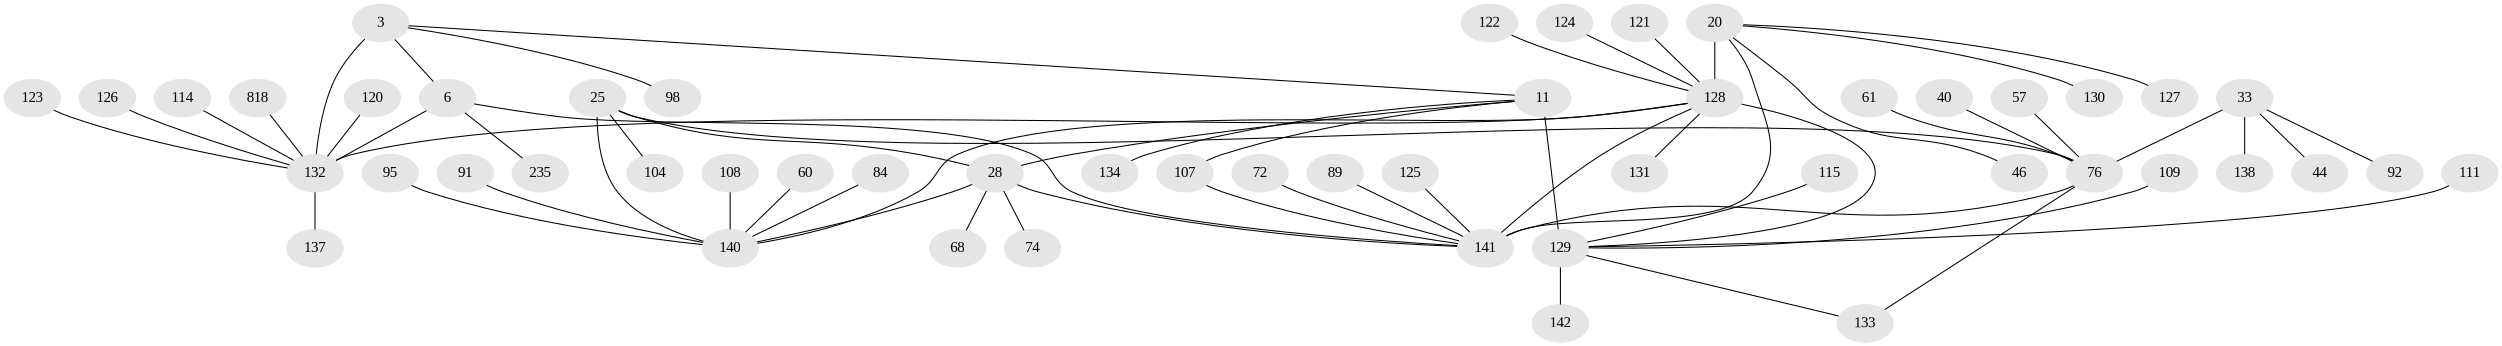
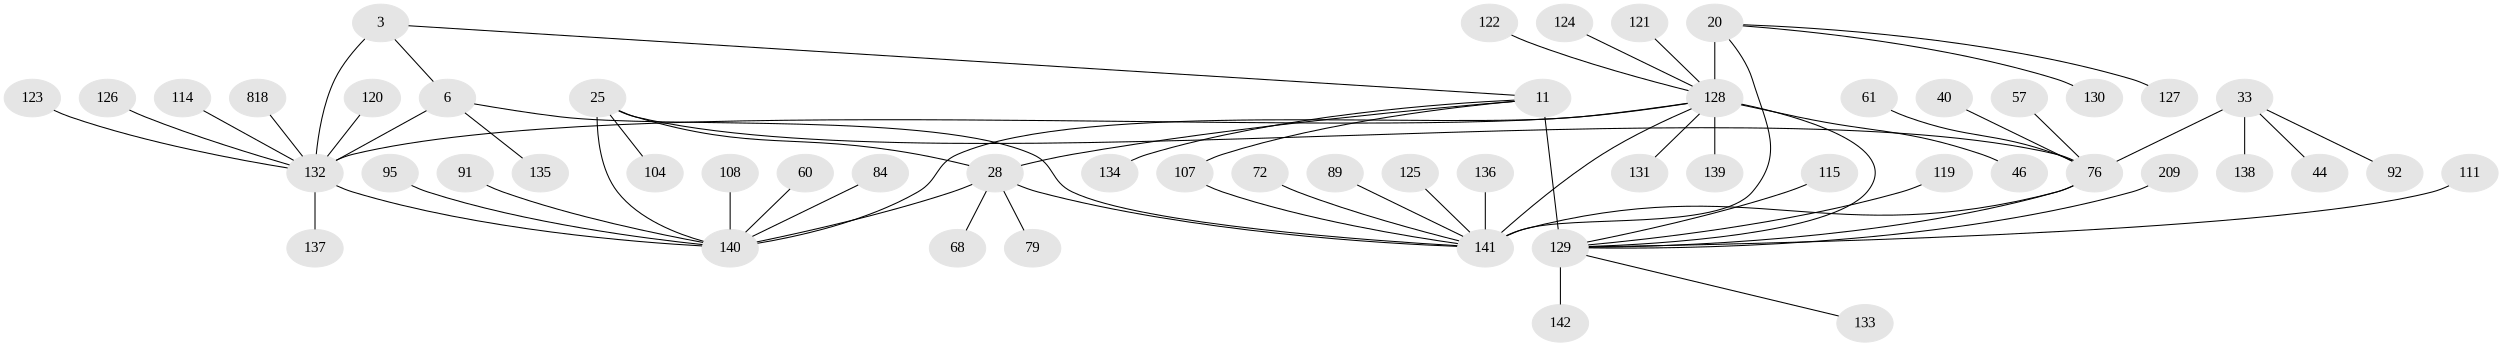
(673, 98) -> none
(1846, 123) -> (1844, 125)
(540, 173) -> (540, 173)
none -> (1485, 173)
none -> (1715, 173)
none -> (1944, 173)
(2170, 173) -> (2170, 173)
none -> (517, 227)
(1033, 248) -> (1033, 248)
(1980, 248) -> (1833, 233)
